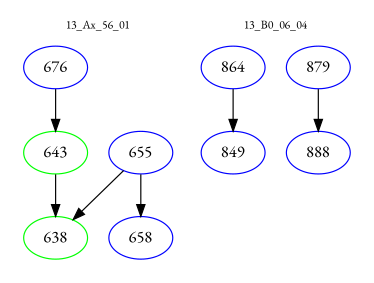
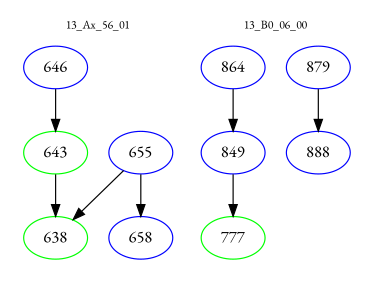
(276, 25) -> (276, 25)
(56, 67) -> (56, 67)
none -> (233, 238)
